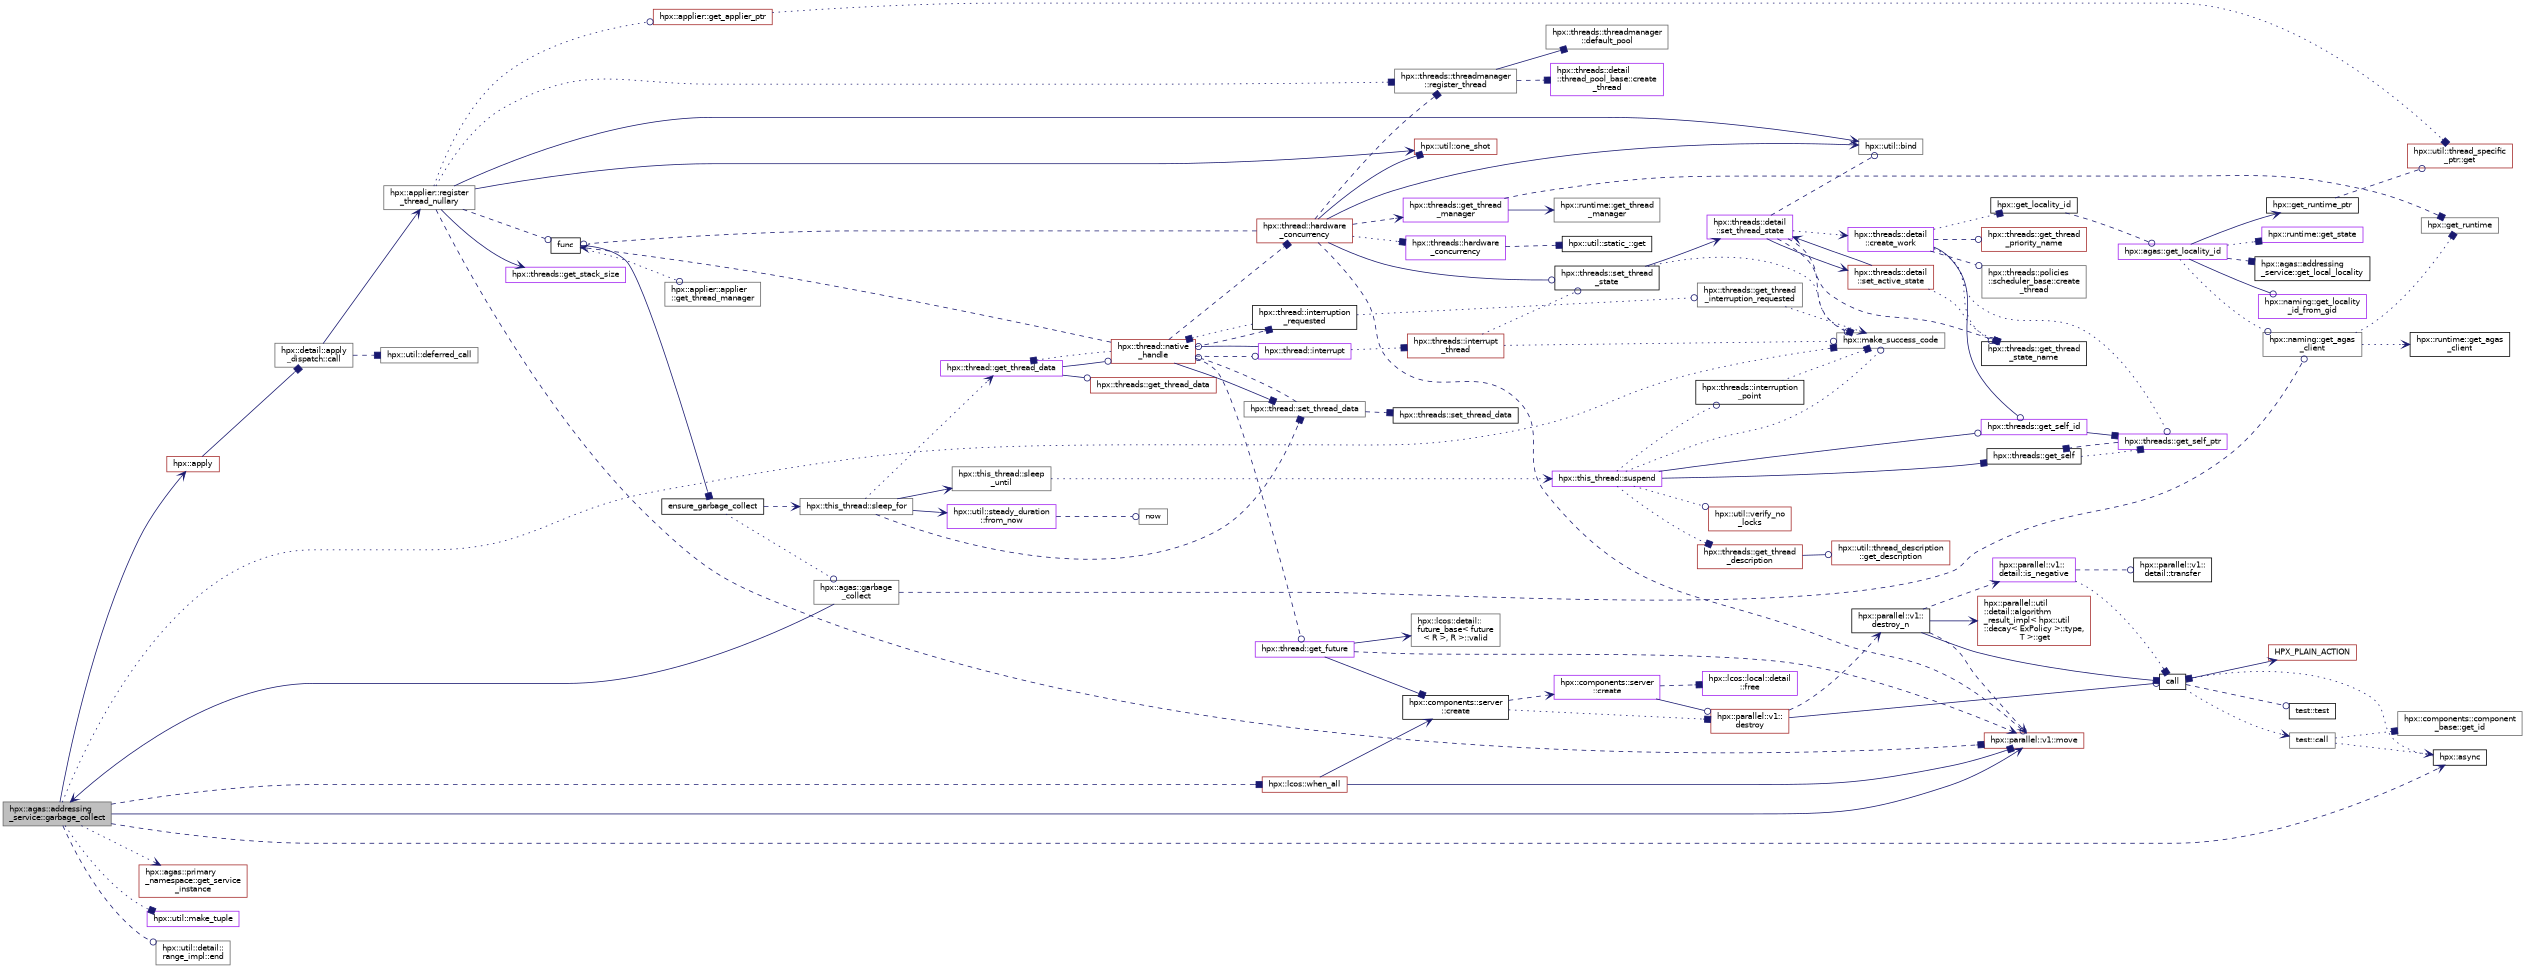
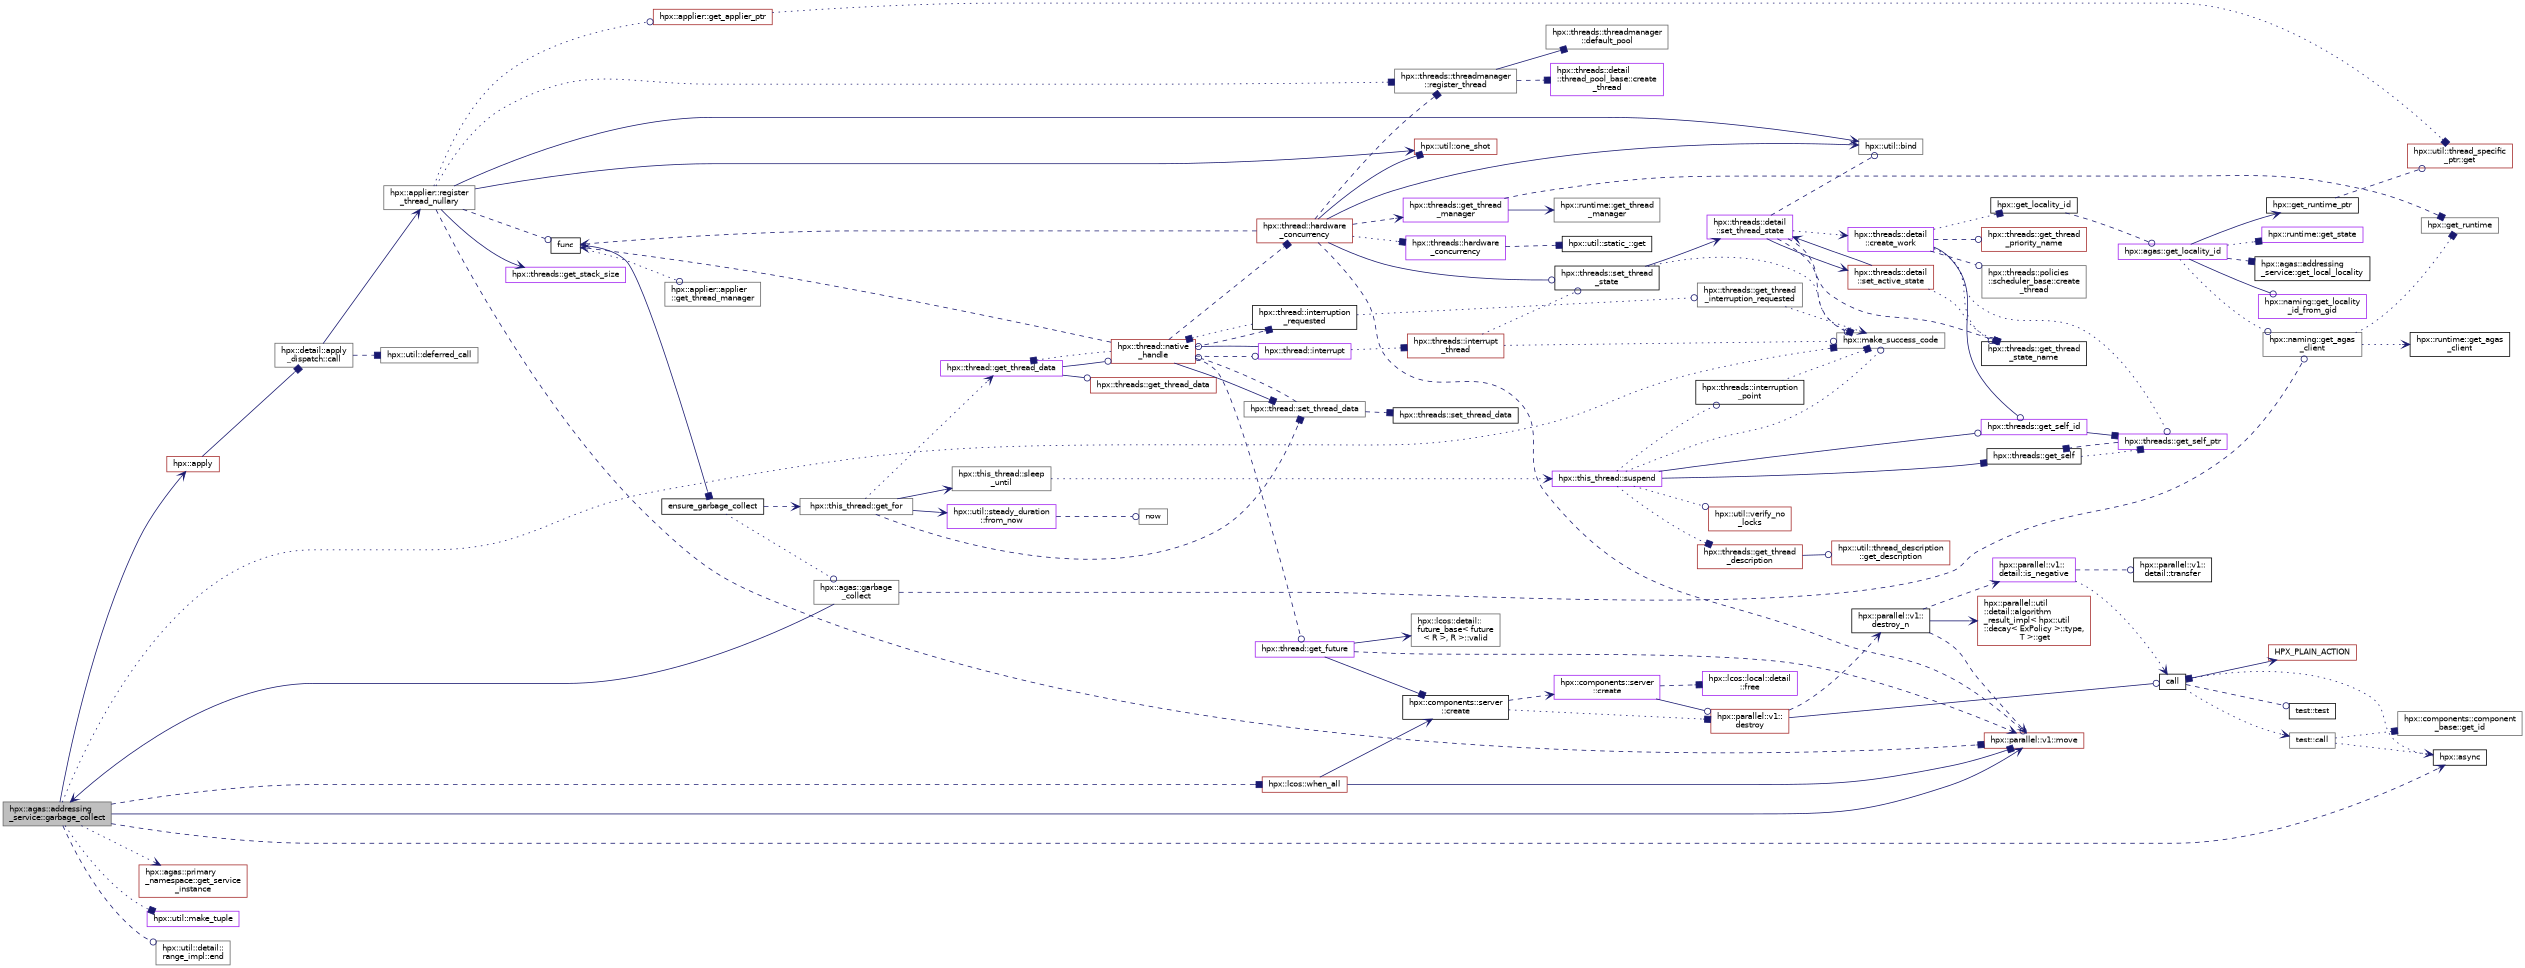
(922, 231) -> (922, 231)
(856, 507) -> (856, 507)
(2125, 619) -> (2125, 619)
(2035, 665) -> none
